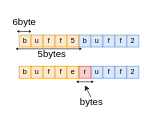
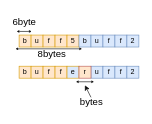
(52, 54) -> (52, 54)
(73, 72) -> (73, 72)
(85, 72) -> (85, 72)
